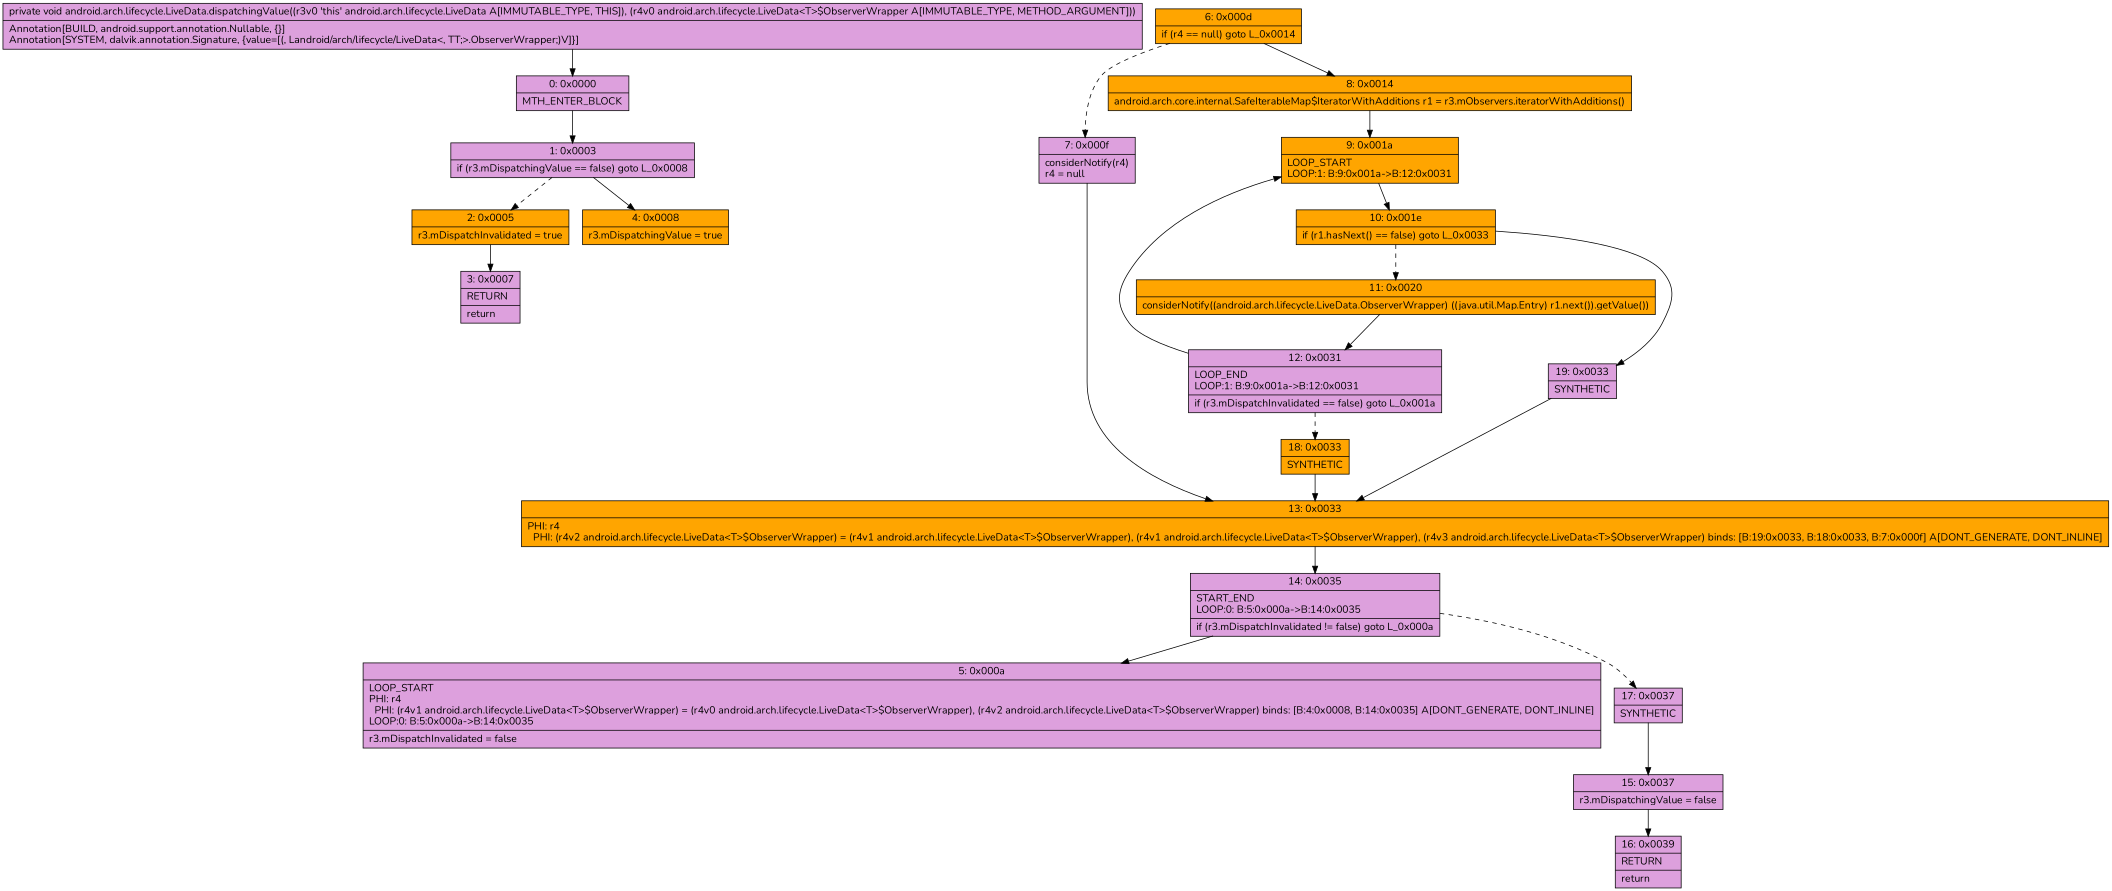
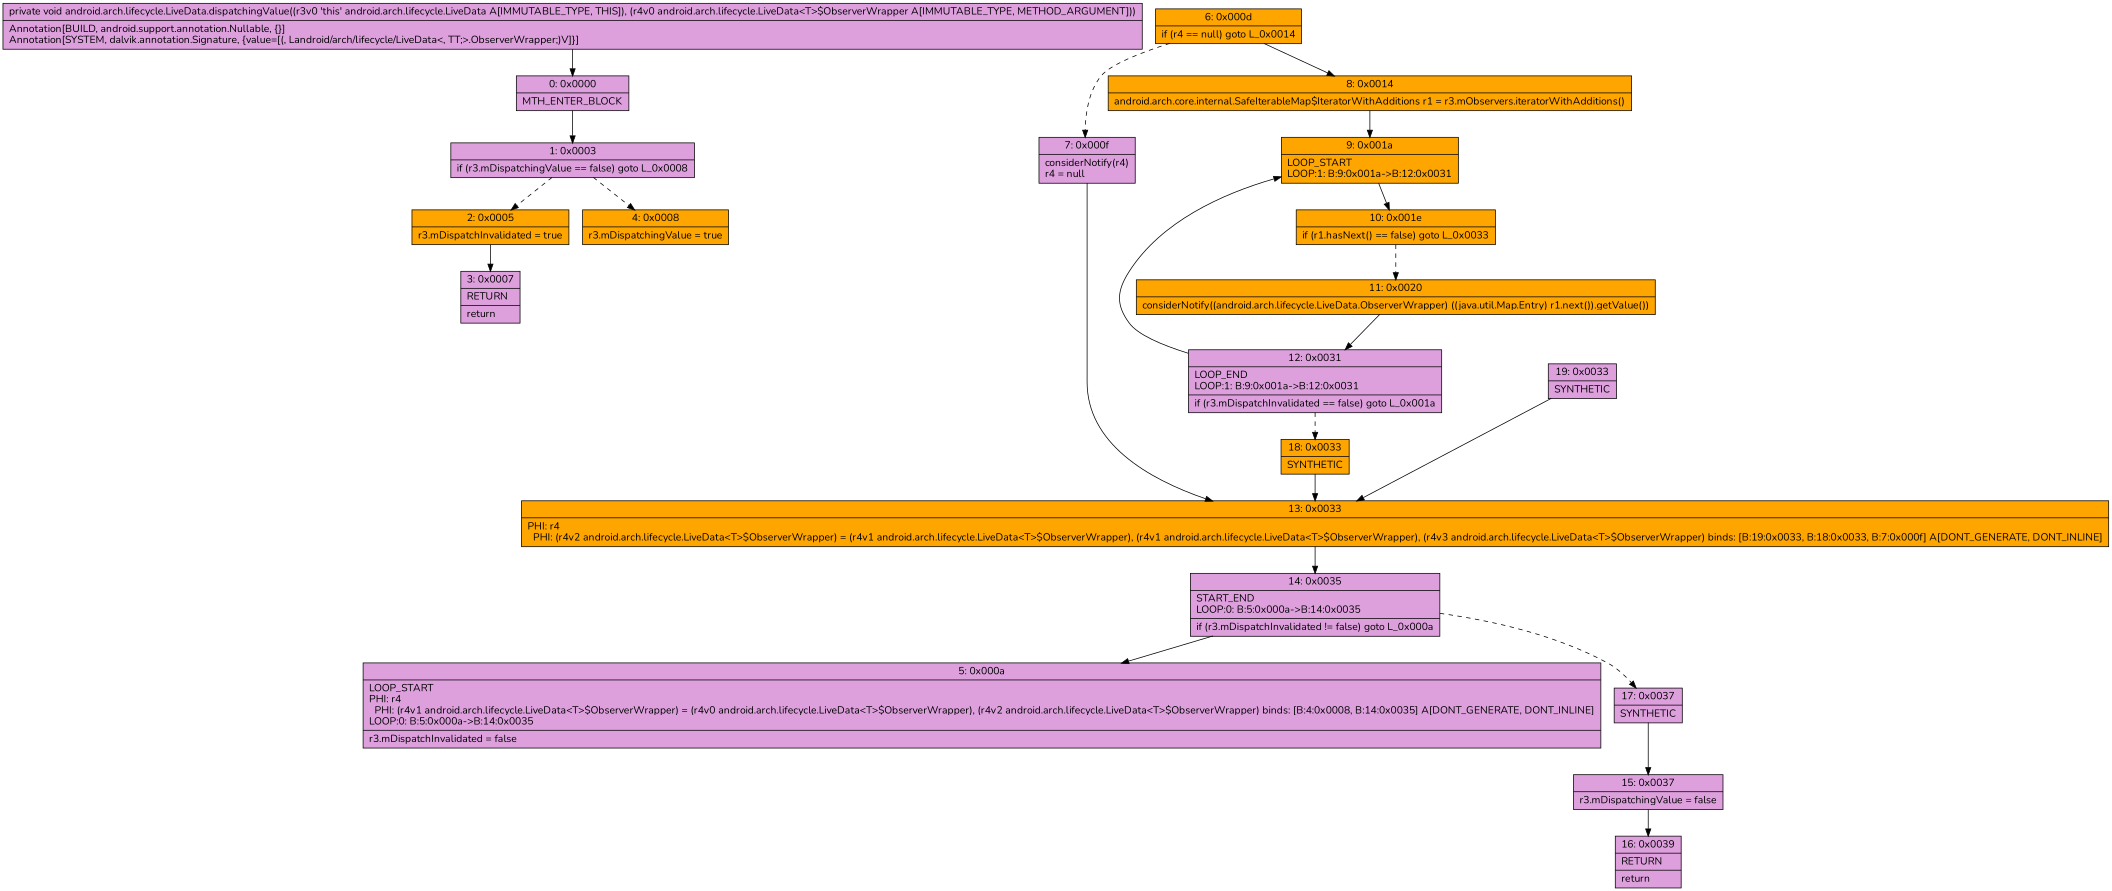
(611, 191) -> (611, 191)
(1636, 255) -> none
